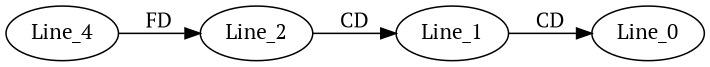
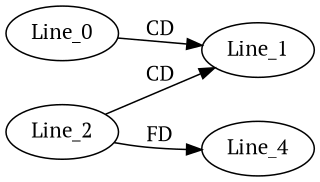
(152, 33) -> (150, 148)
(542, 33) -> (152, 41)
